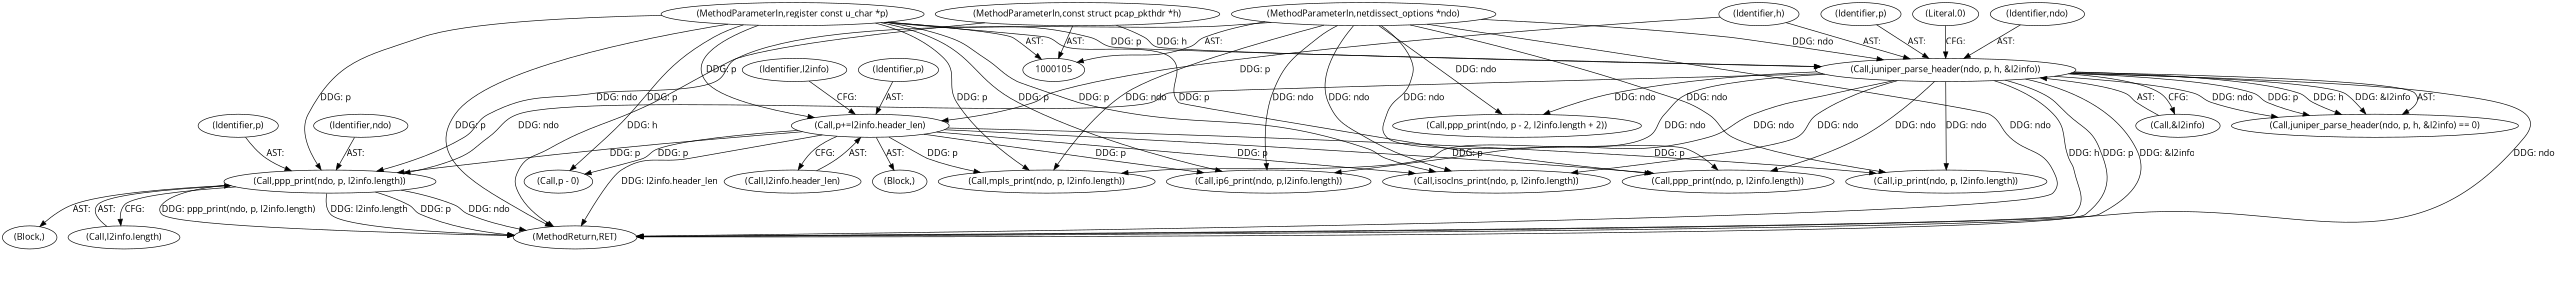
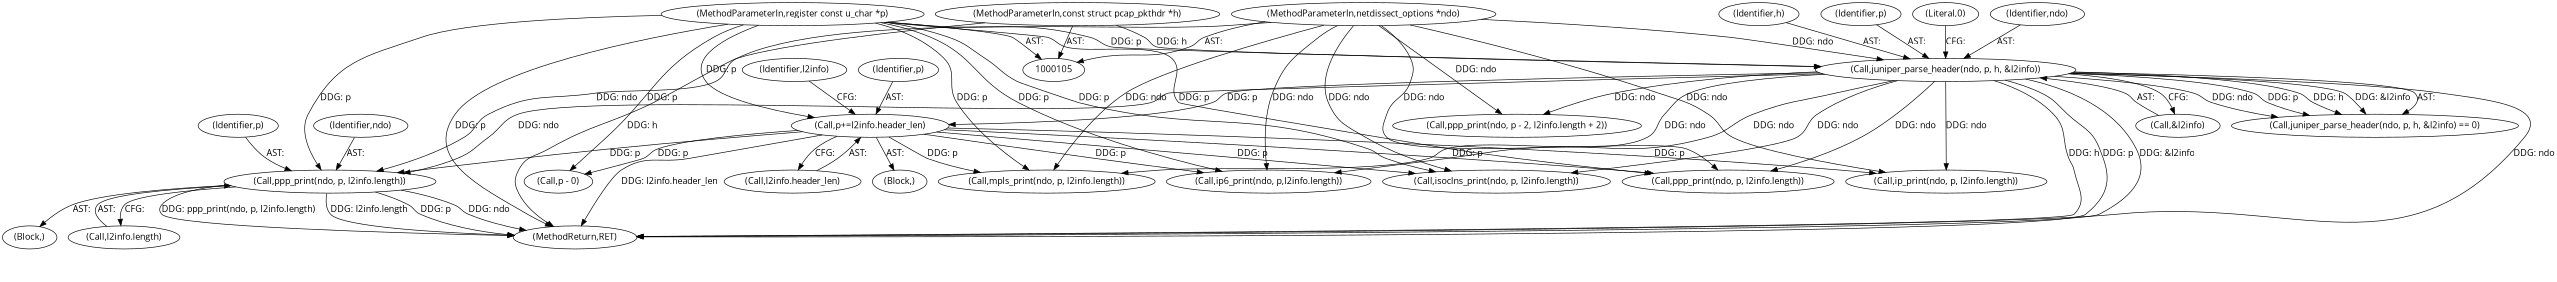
(1331, 49) -> (1215, 102)
(1689, 216) -> none
